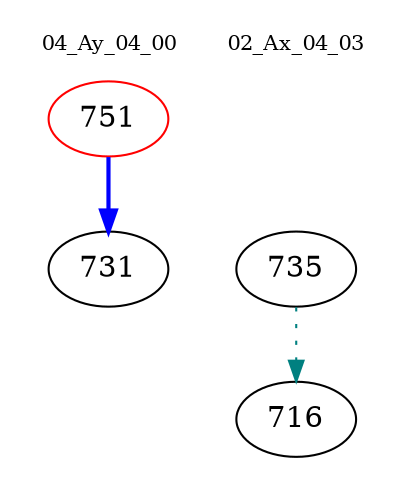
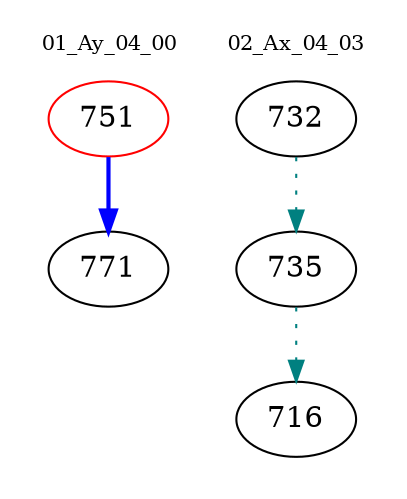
(110, 45) -> (110, 45)
none -> (296, 119)
(108, 269) -> (108, 269)
